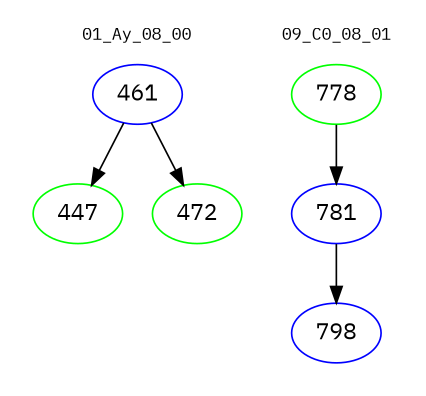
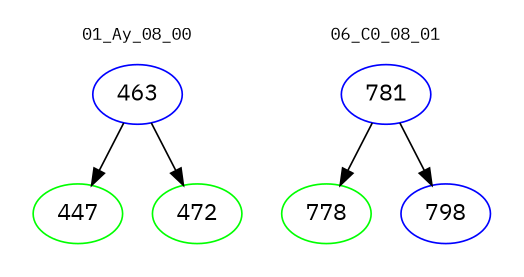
(337, 36) -> (386, 36)
(138, 94) -> (138, 94)
(336, 146) -> (360, 147)
